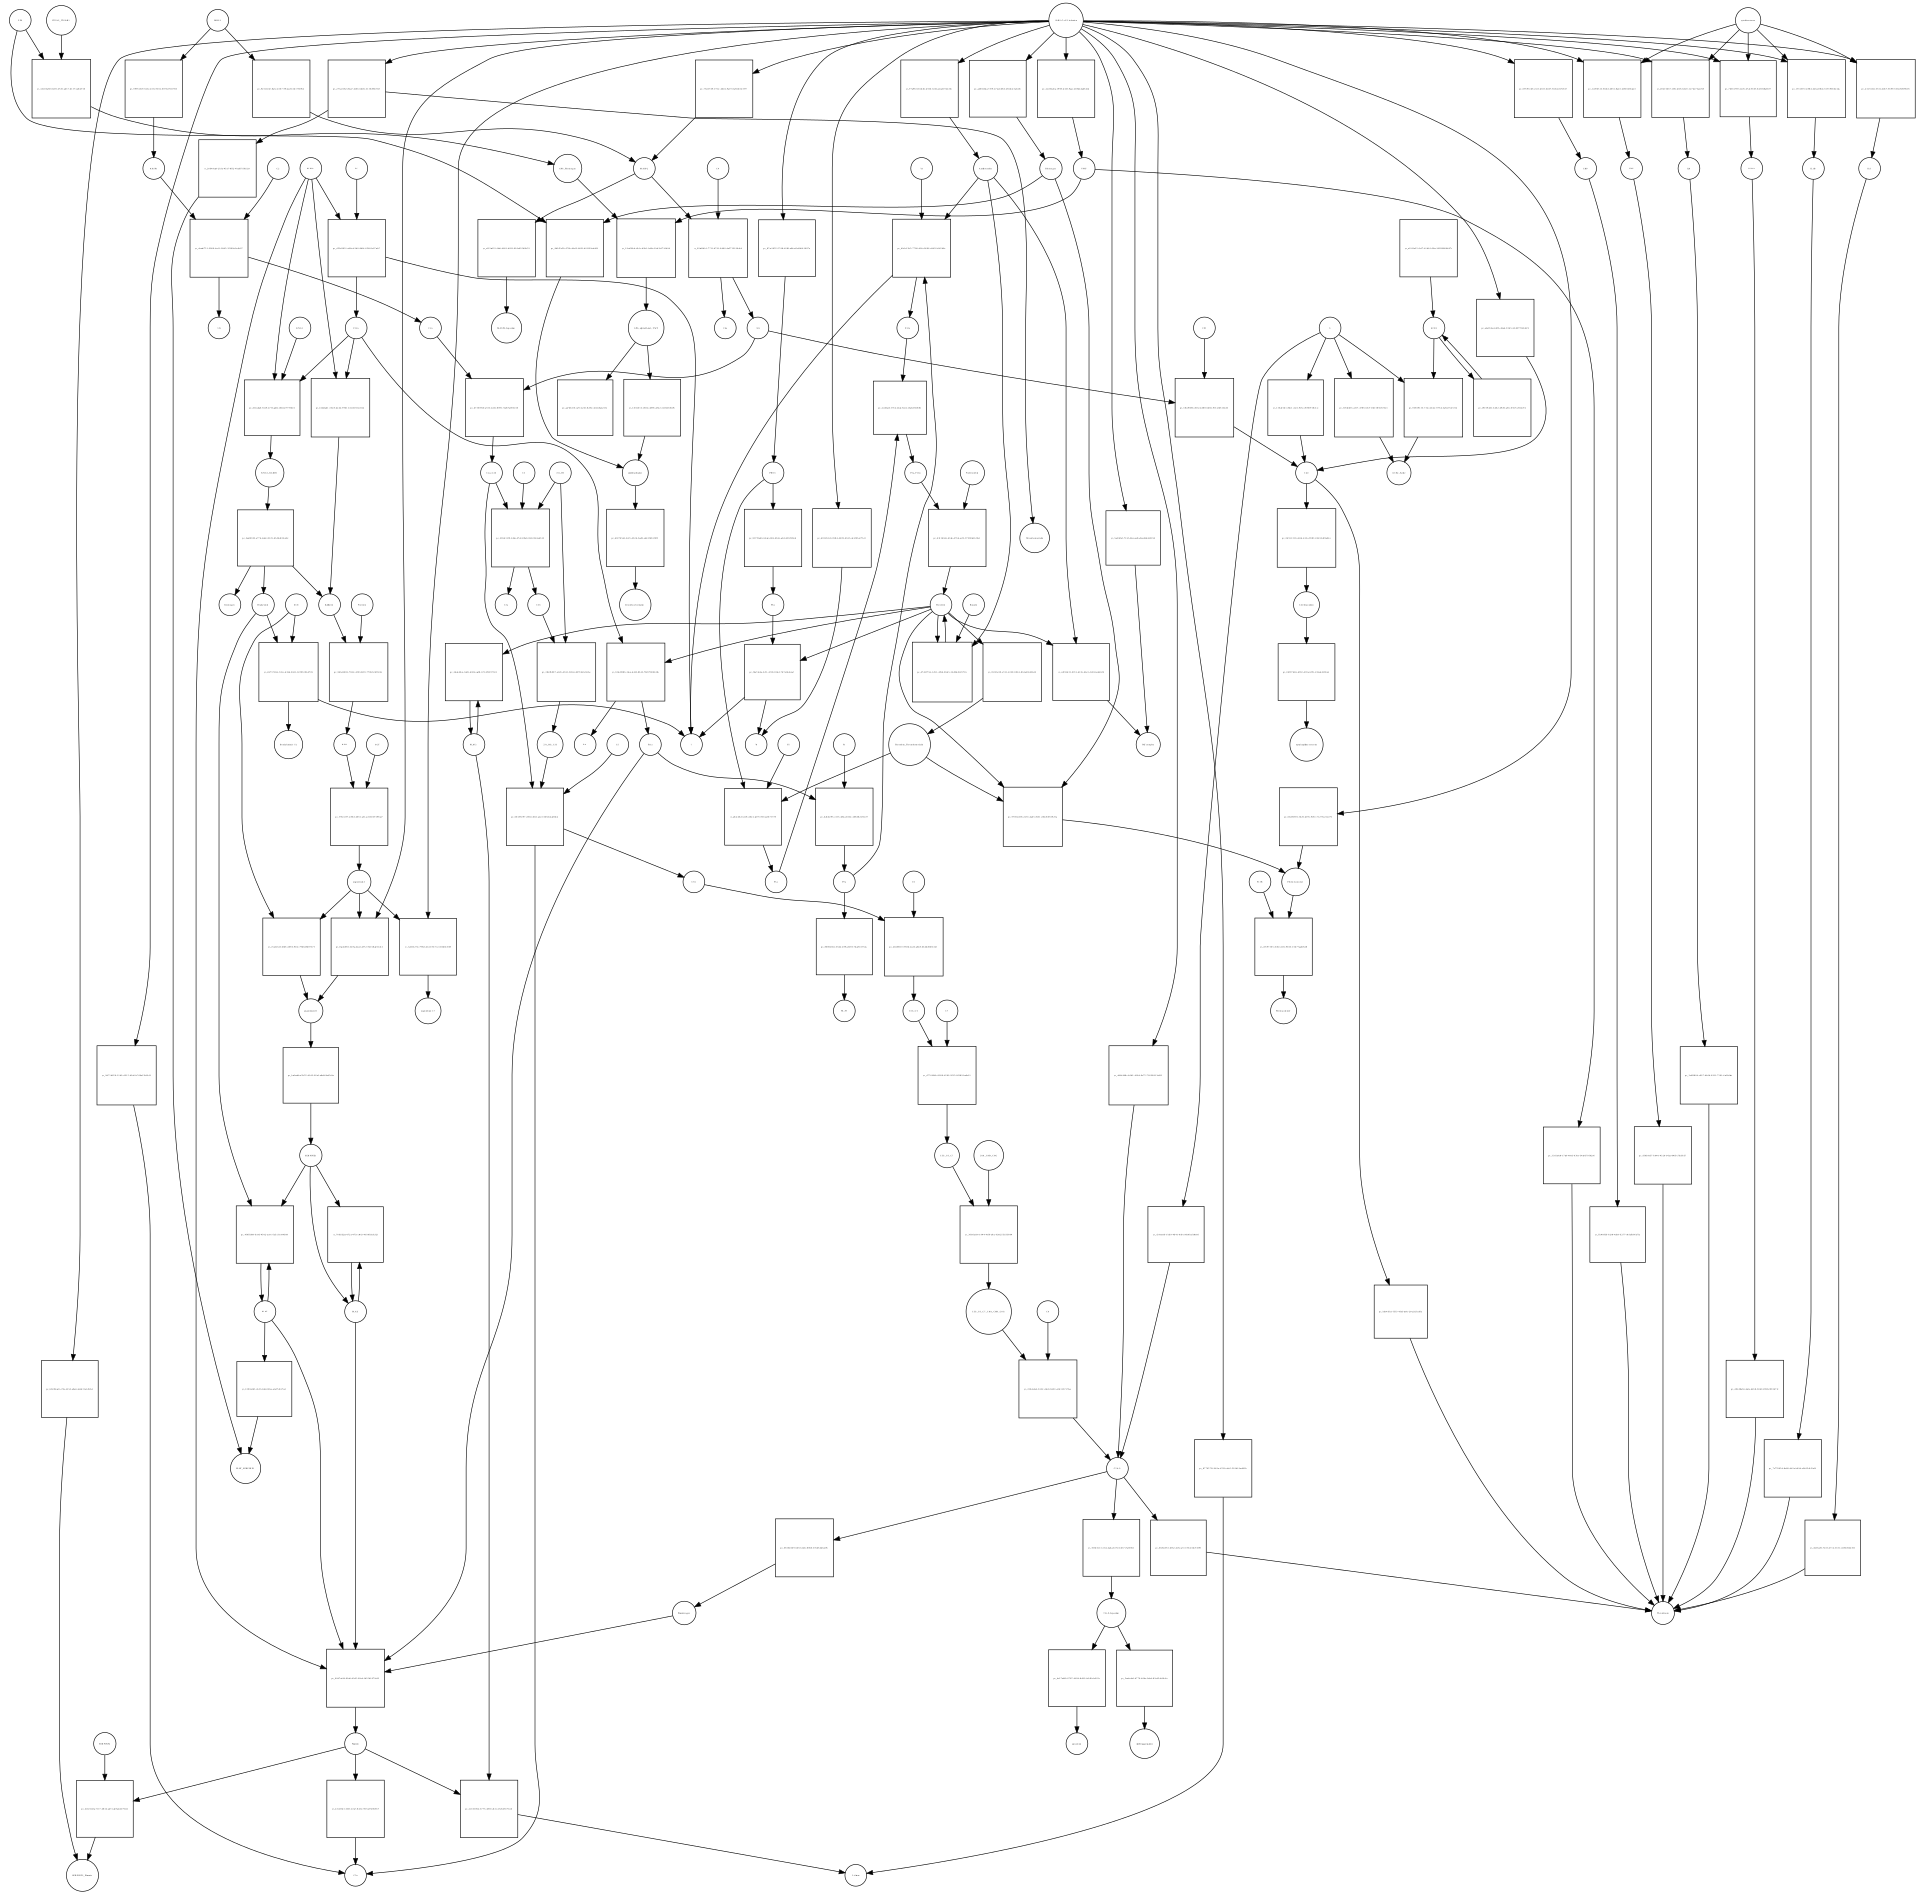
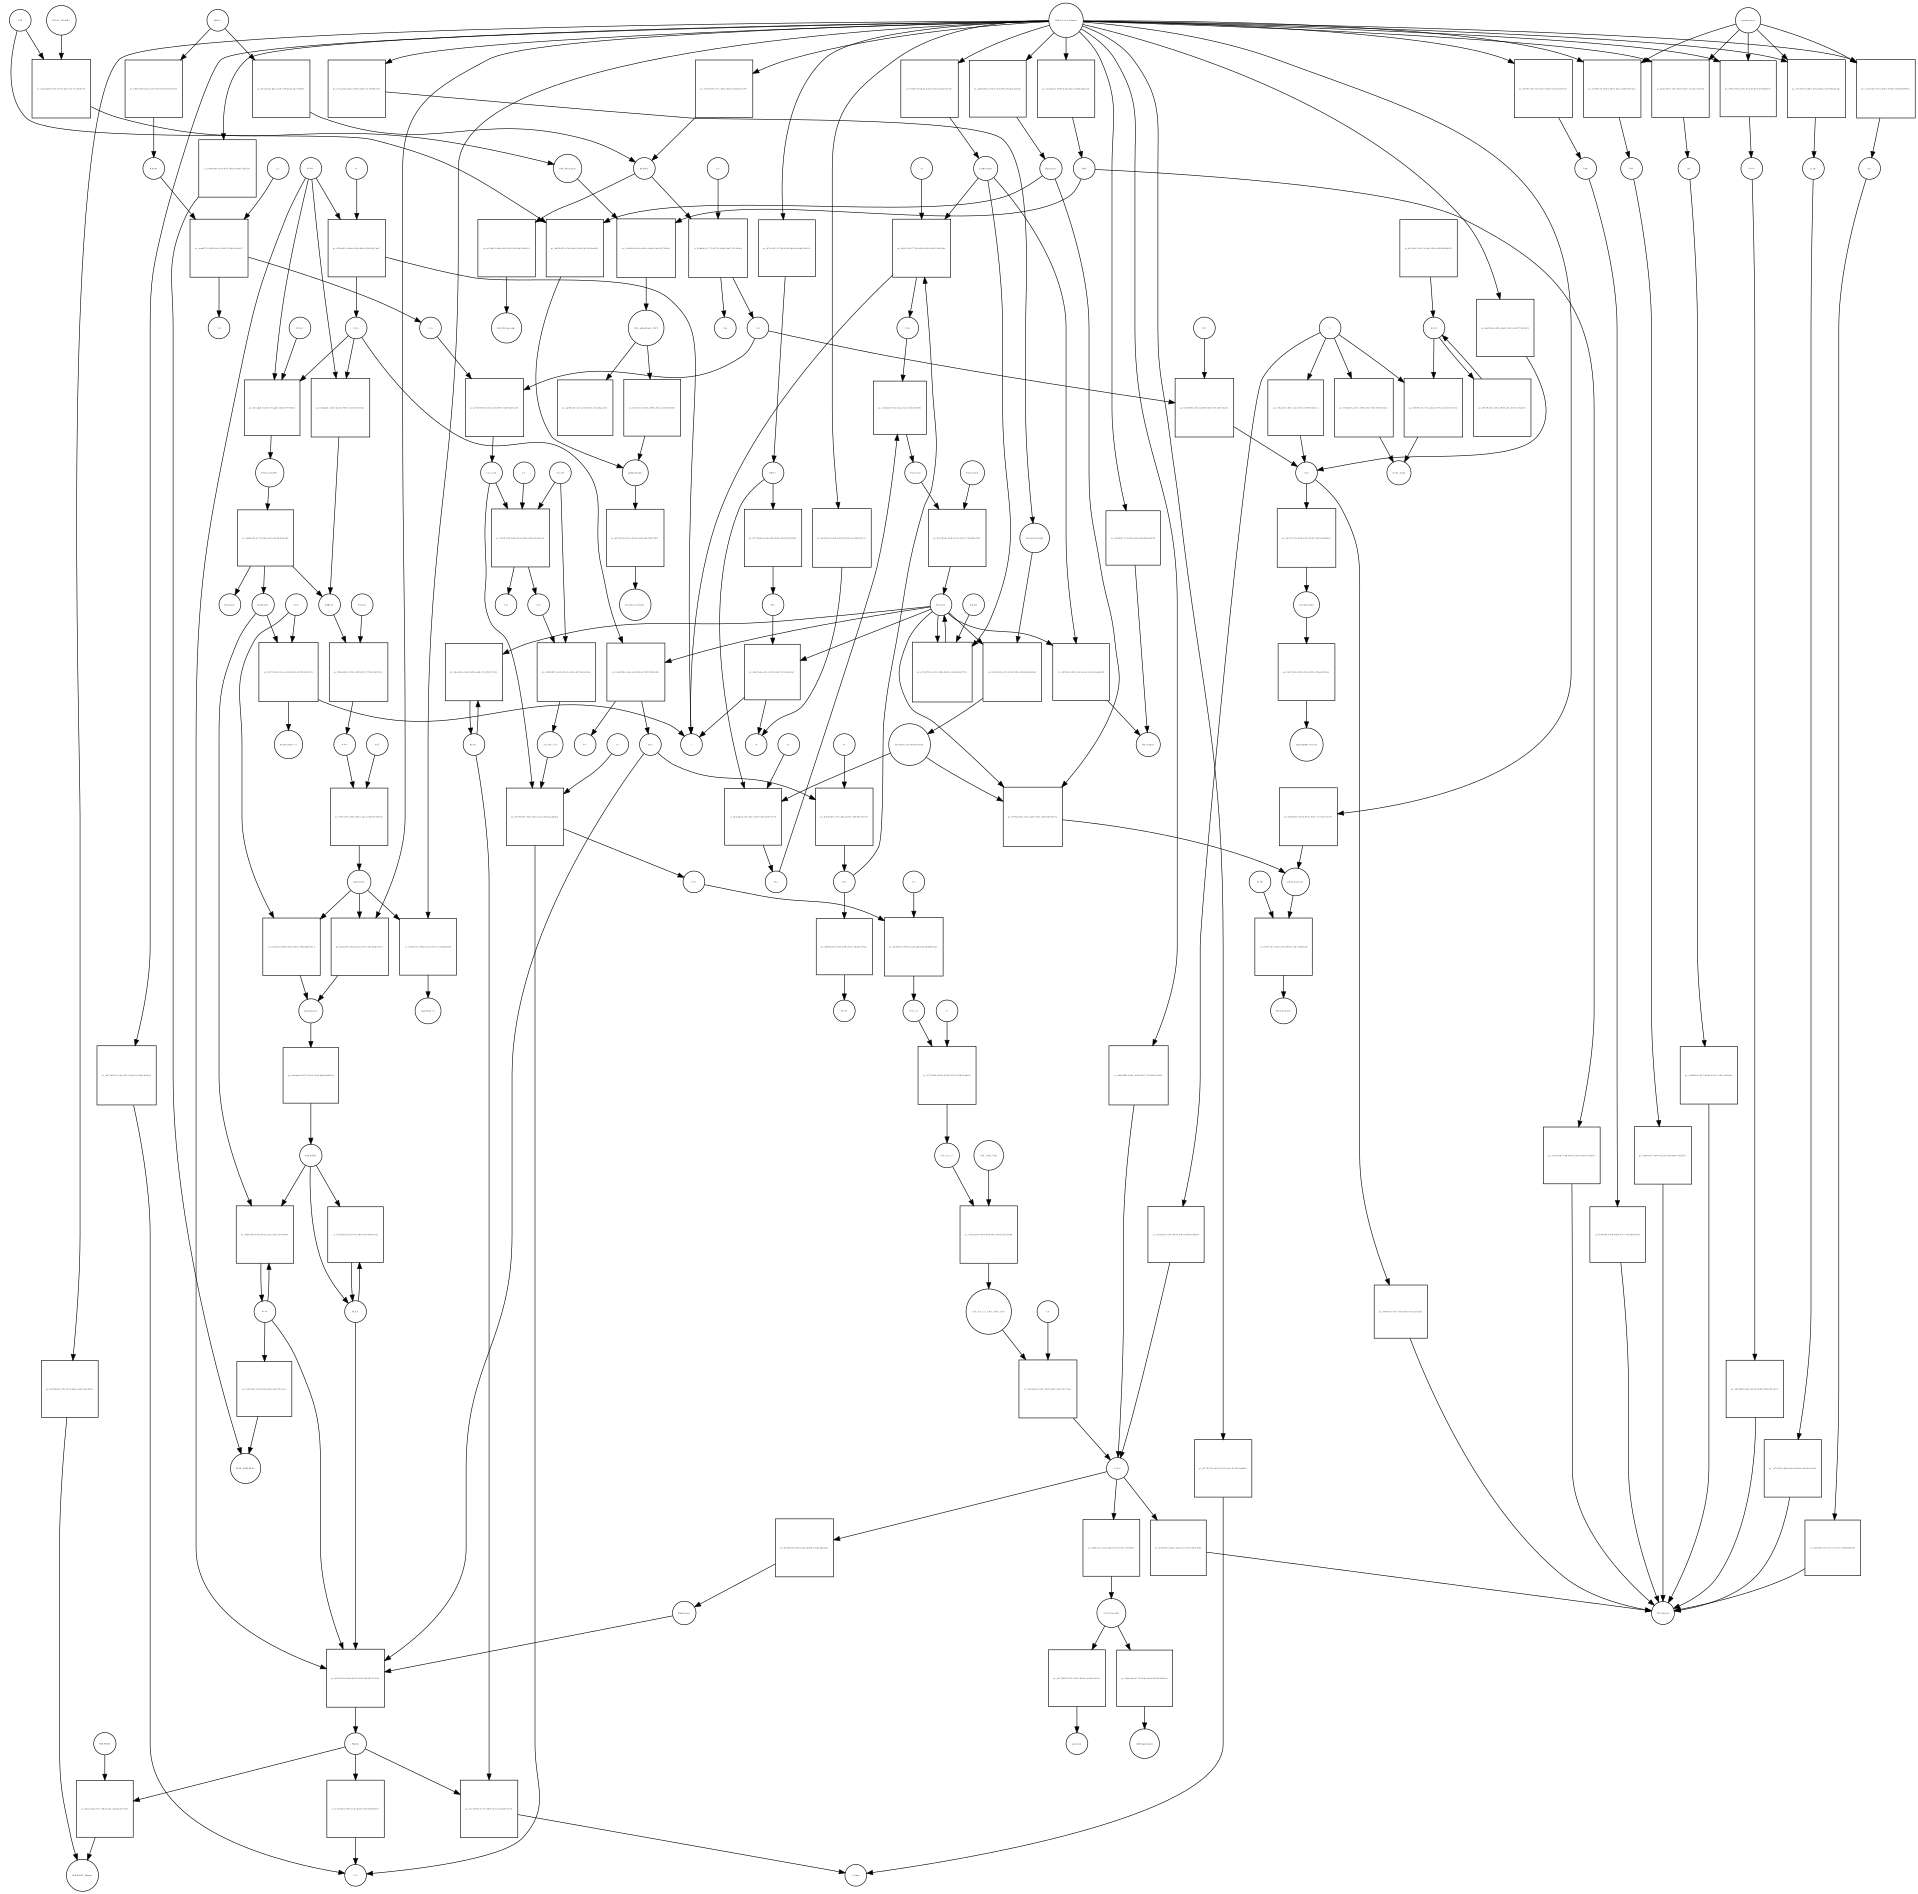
(295, 126) -> (607, 31)
none -> (1025, 595)
